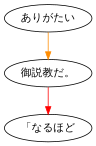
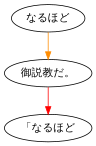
(48, 18) -> (48, 18)
